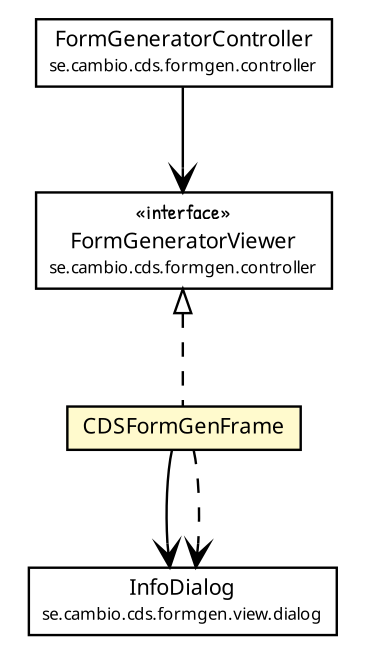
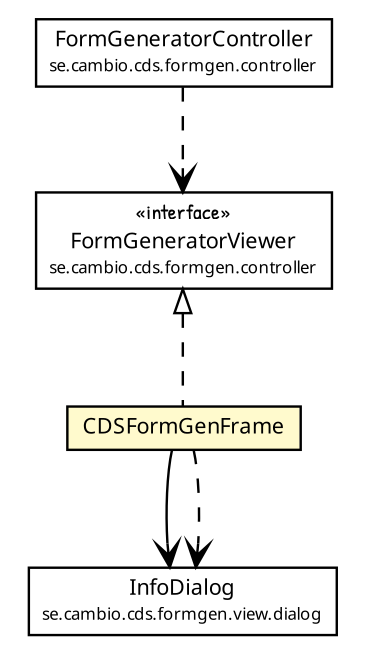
(183, 127) -> (183, 127)
